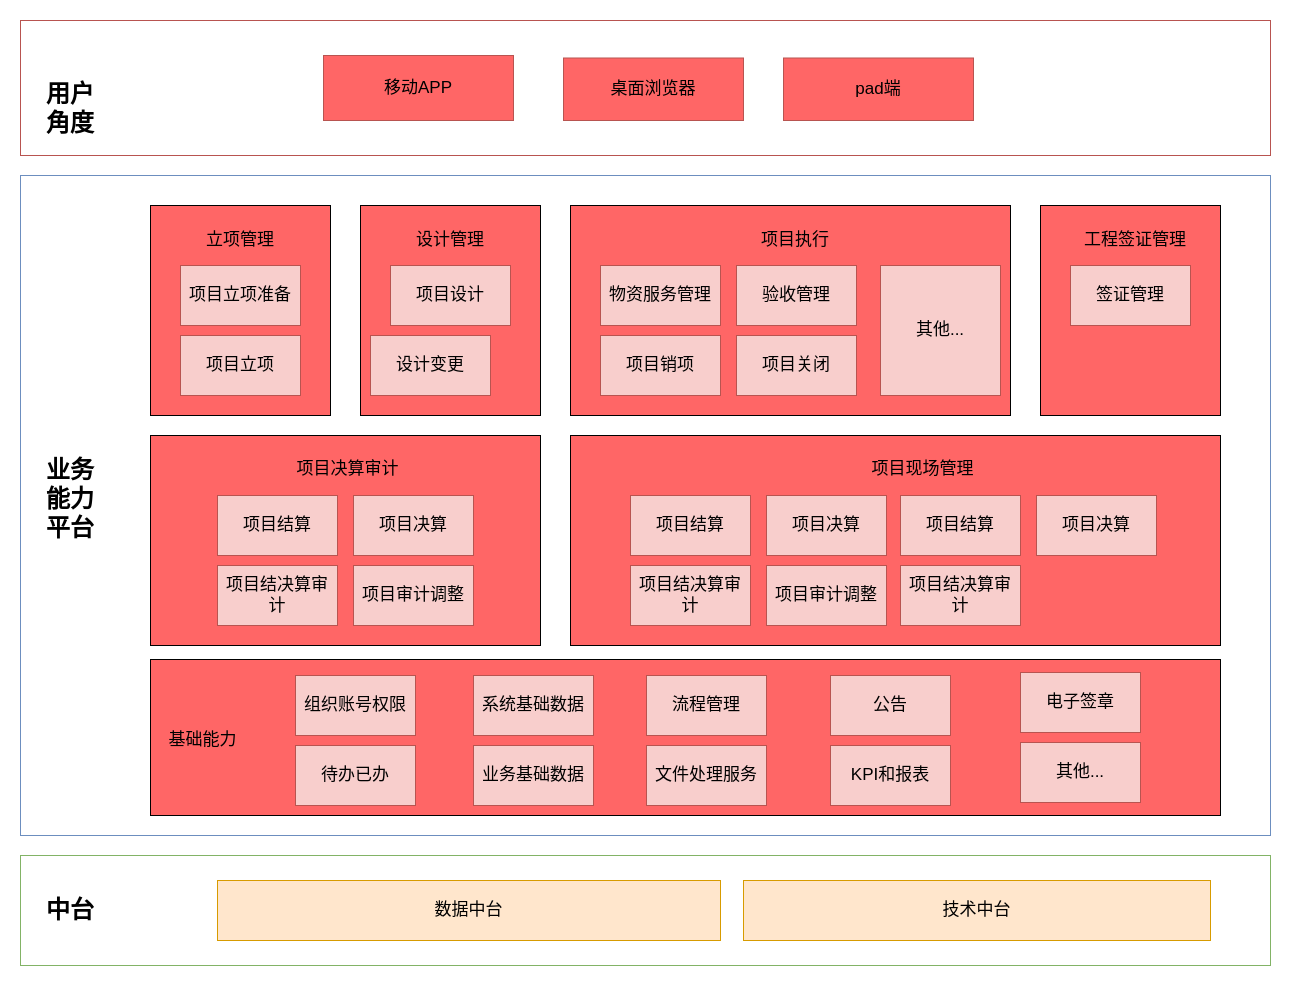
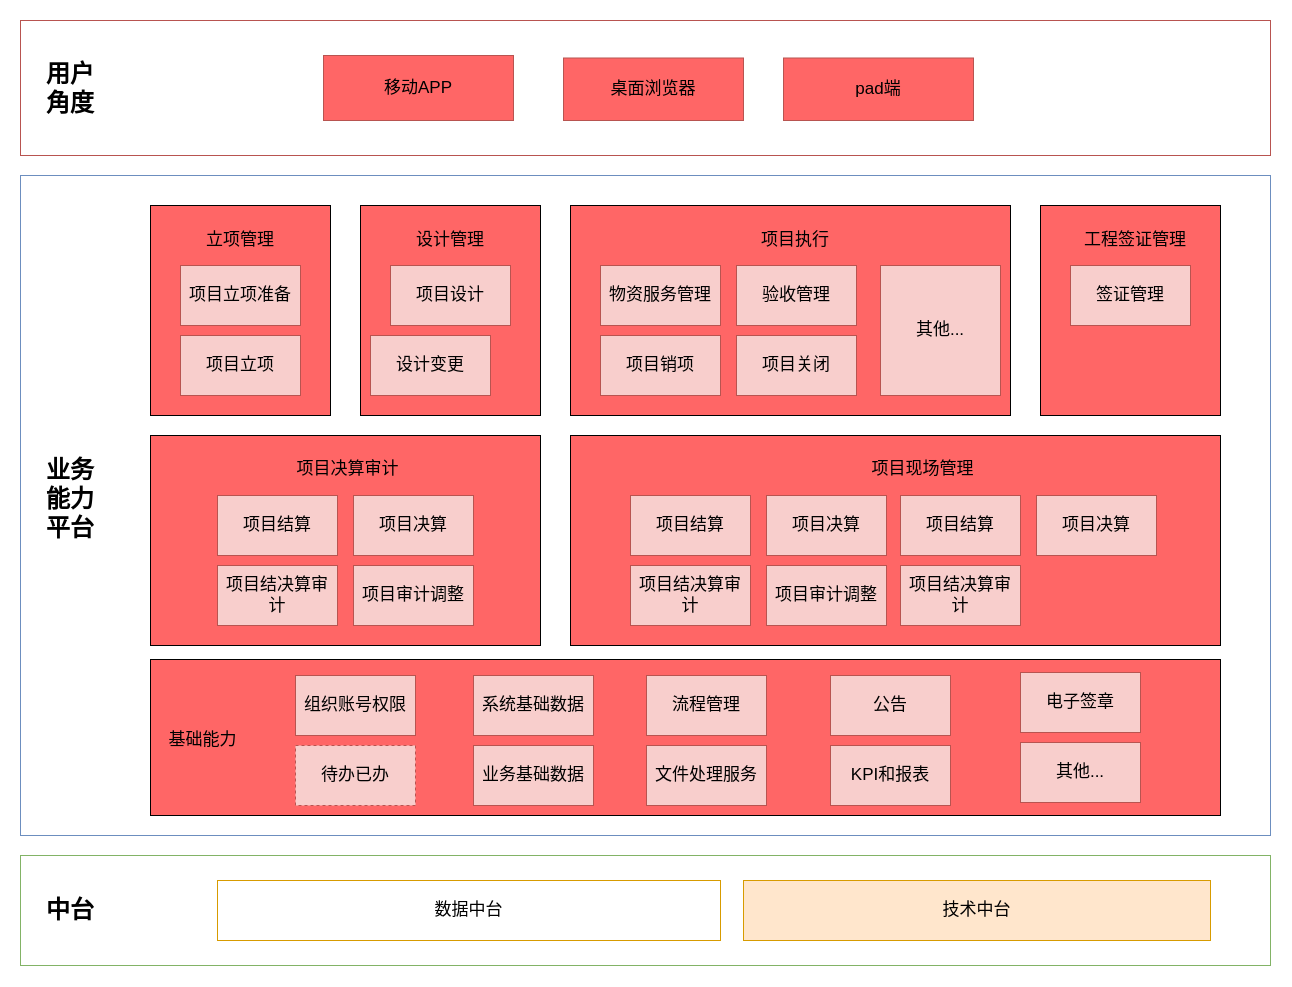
(71, 108) -> (71, 88)
(356, 776) -> (356, 776)
(469, 911) -> (469, 911)
